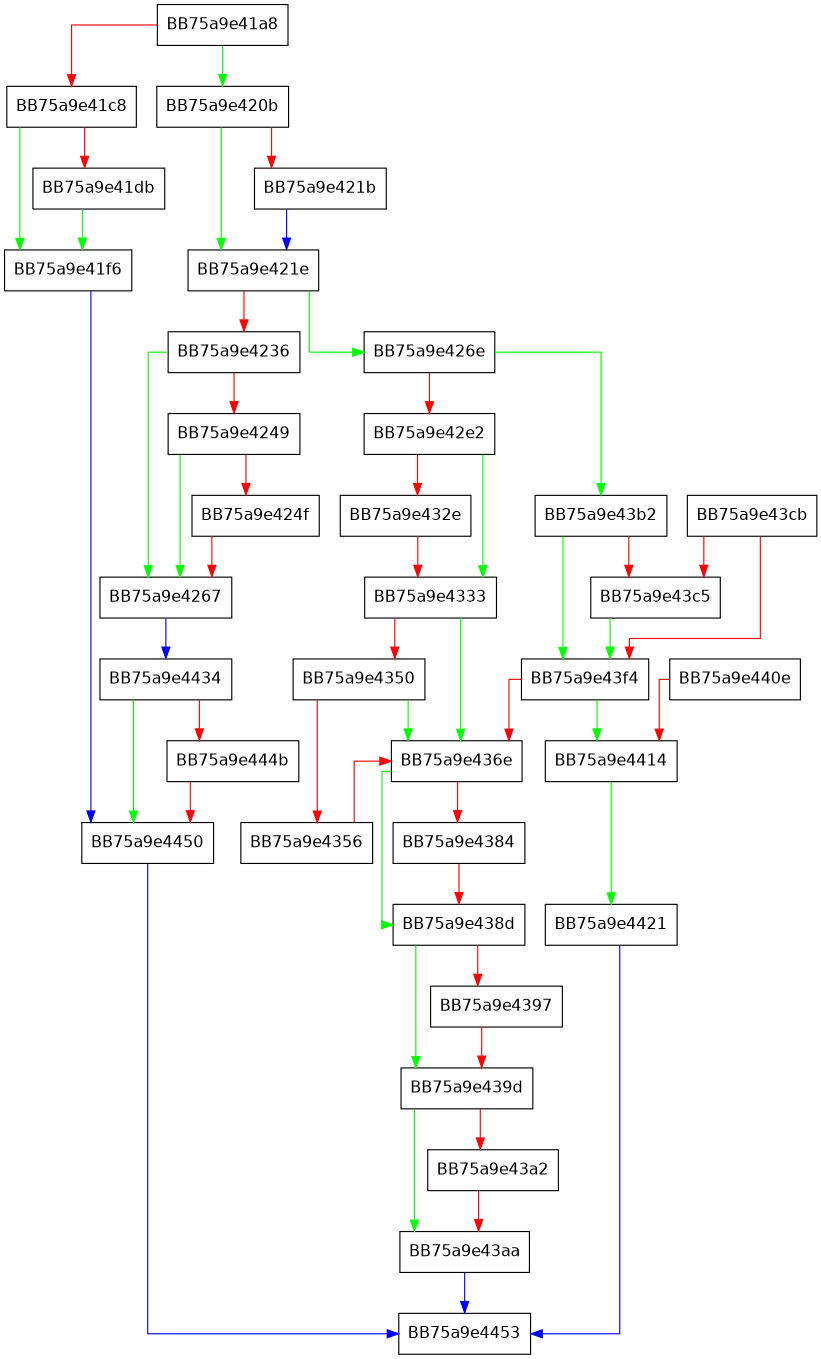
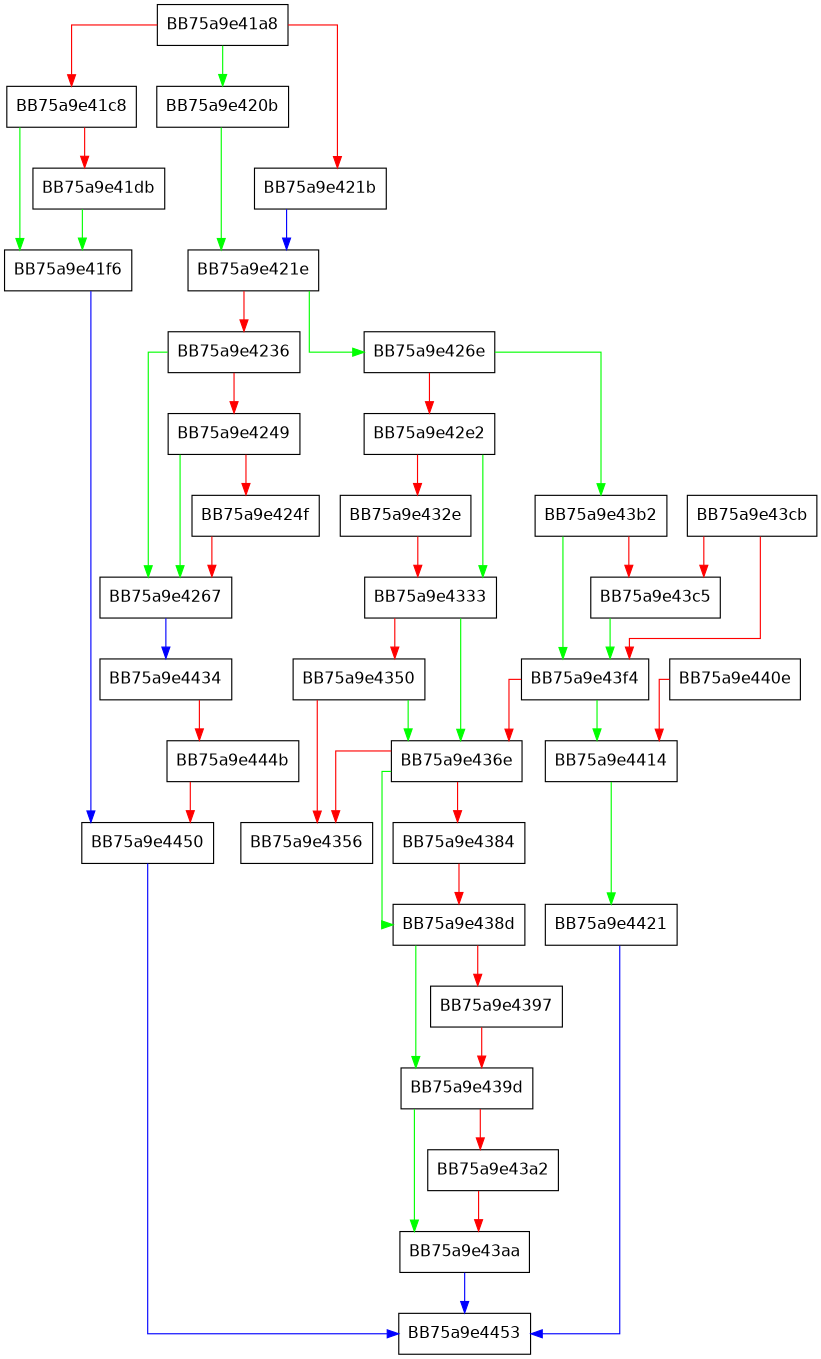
(272, 142) -> (337, 66)
(133, 756) -> none
(354, 779) -> (336, 753)
